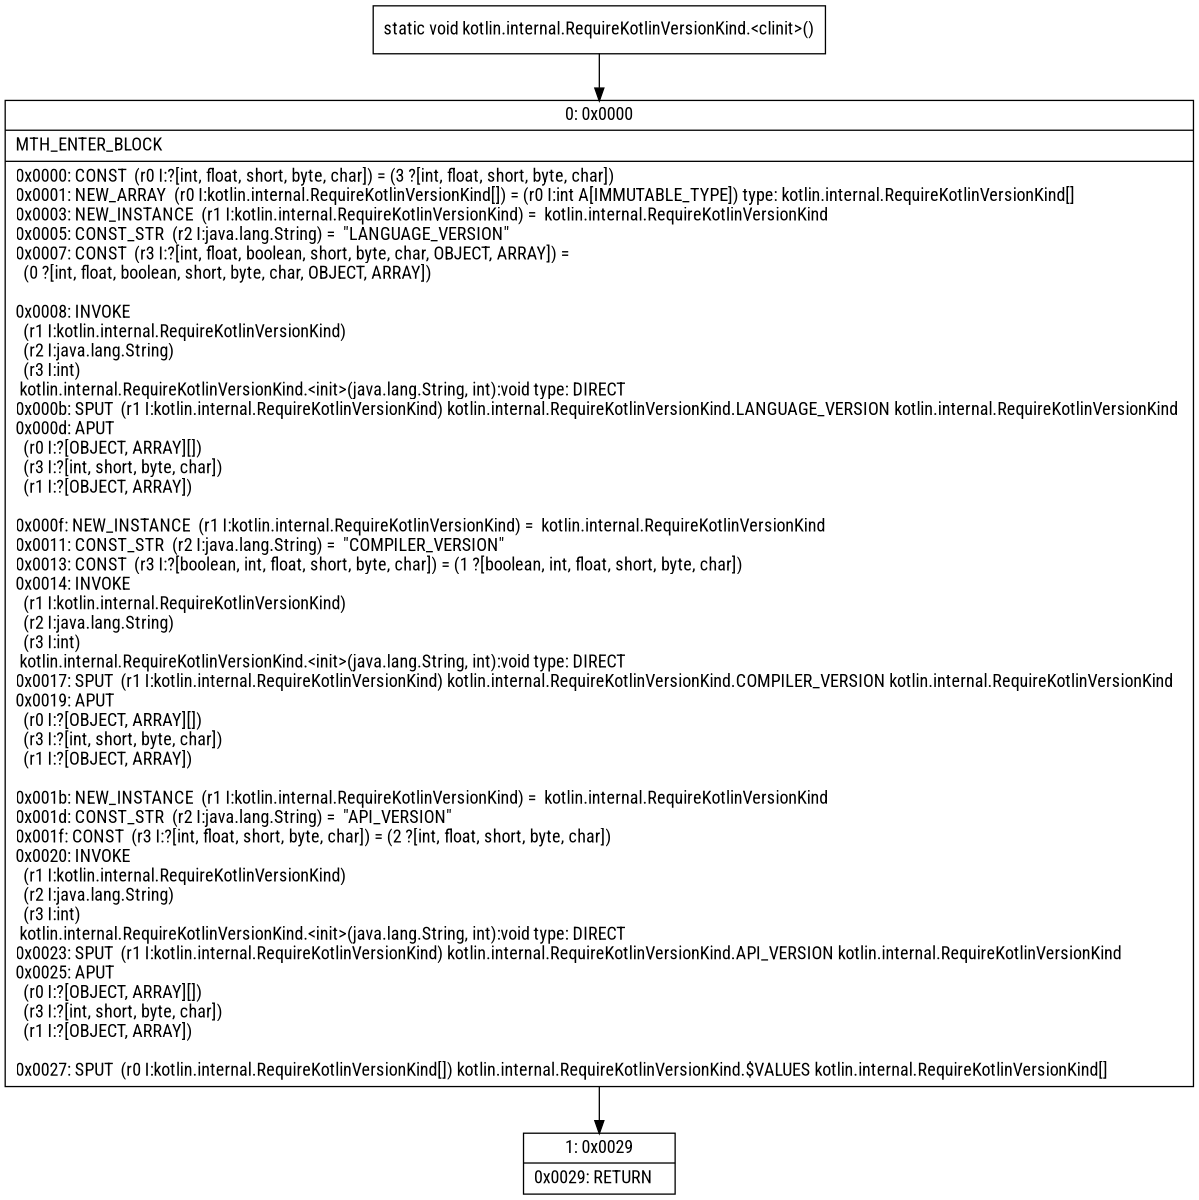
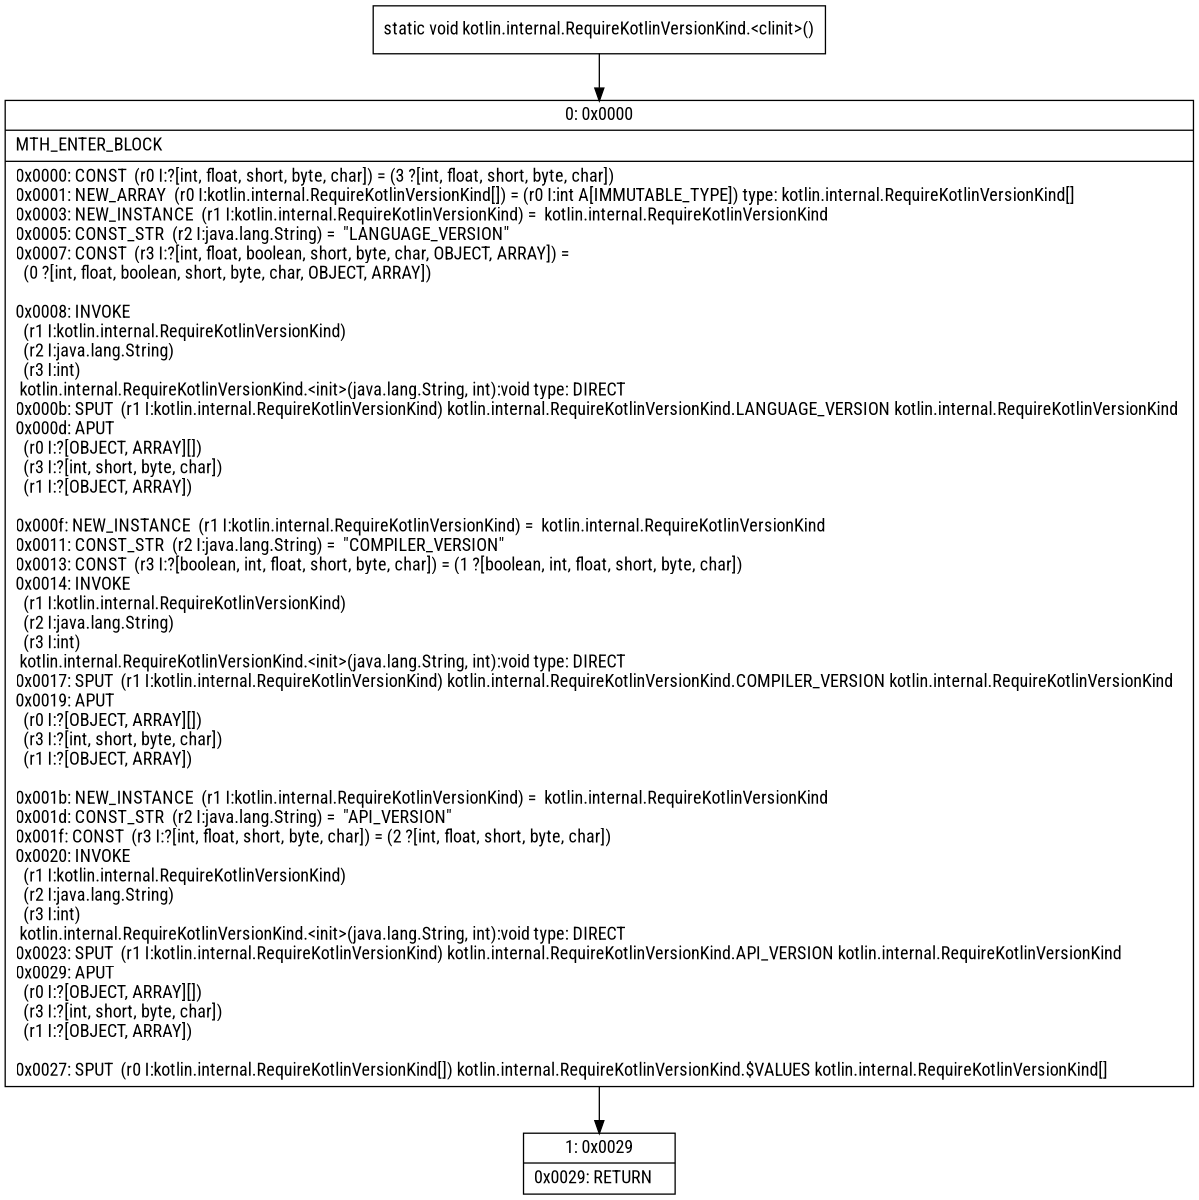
(69, 973) -> (69, 973)
